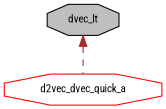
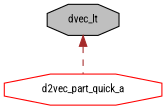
(83, 90) -> (83, 90)
